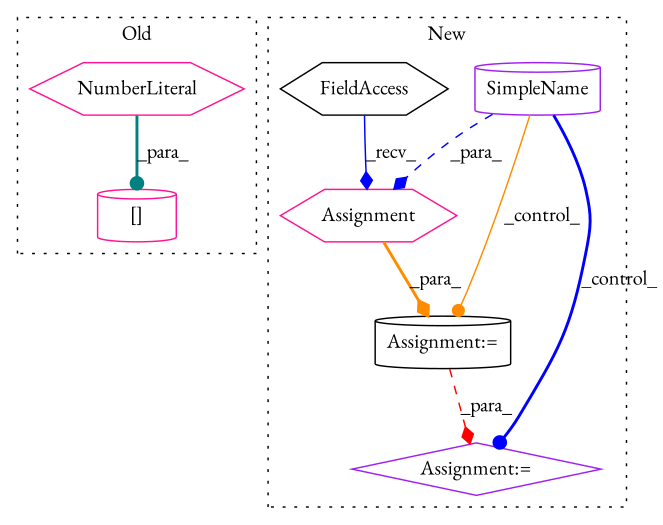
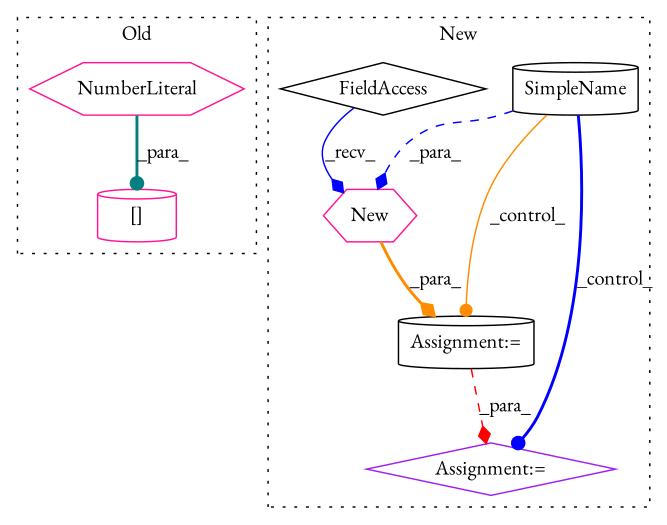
(364, 89) -> (383, 89)
(538, 89) -> (575, 89)
(369, 216) -> (370, 216)
